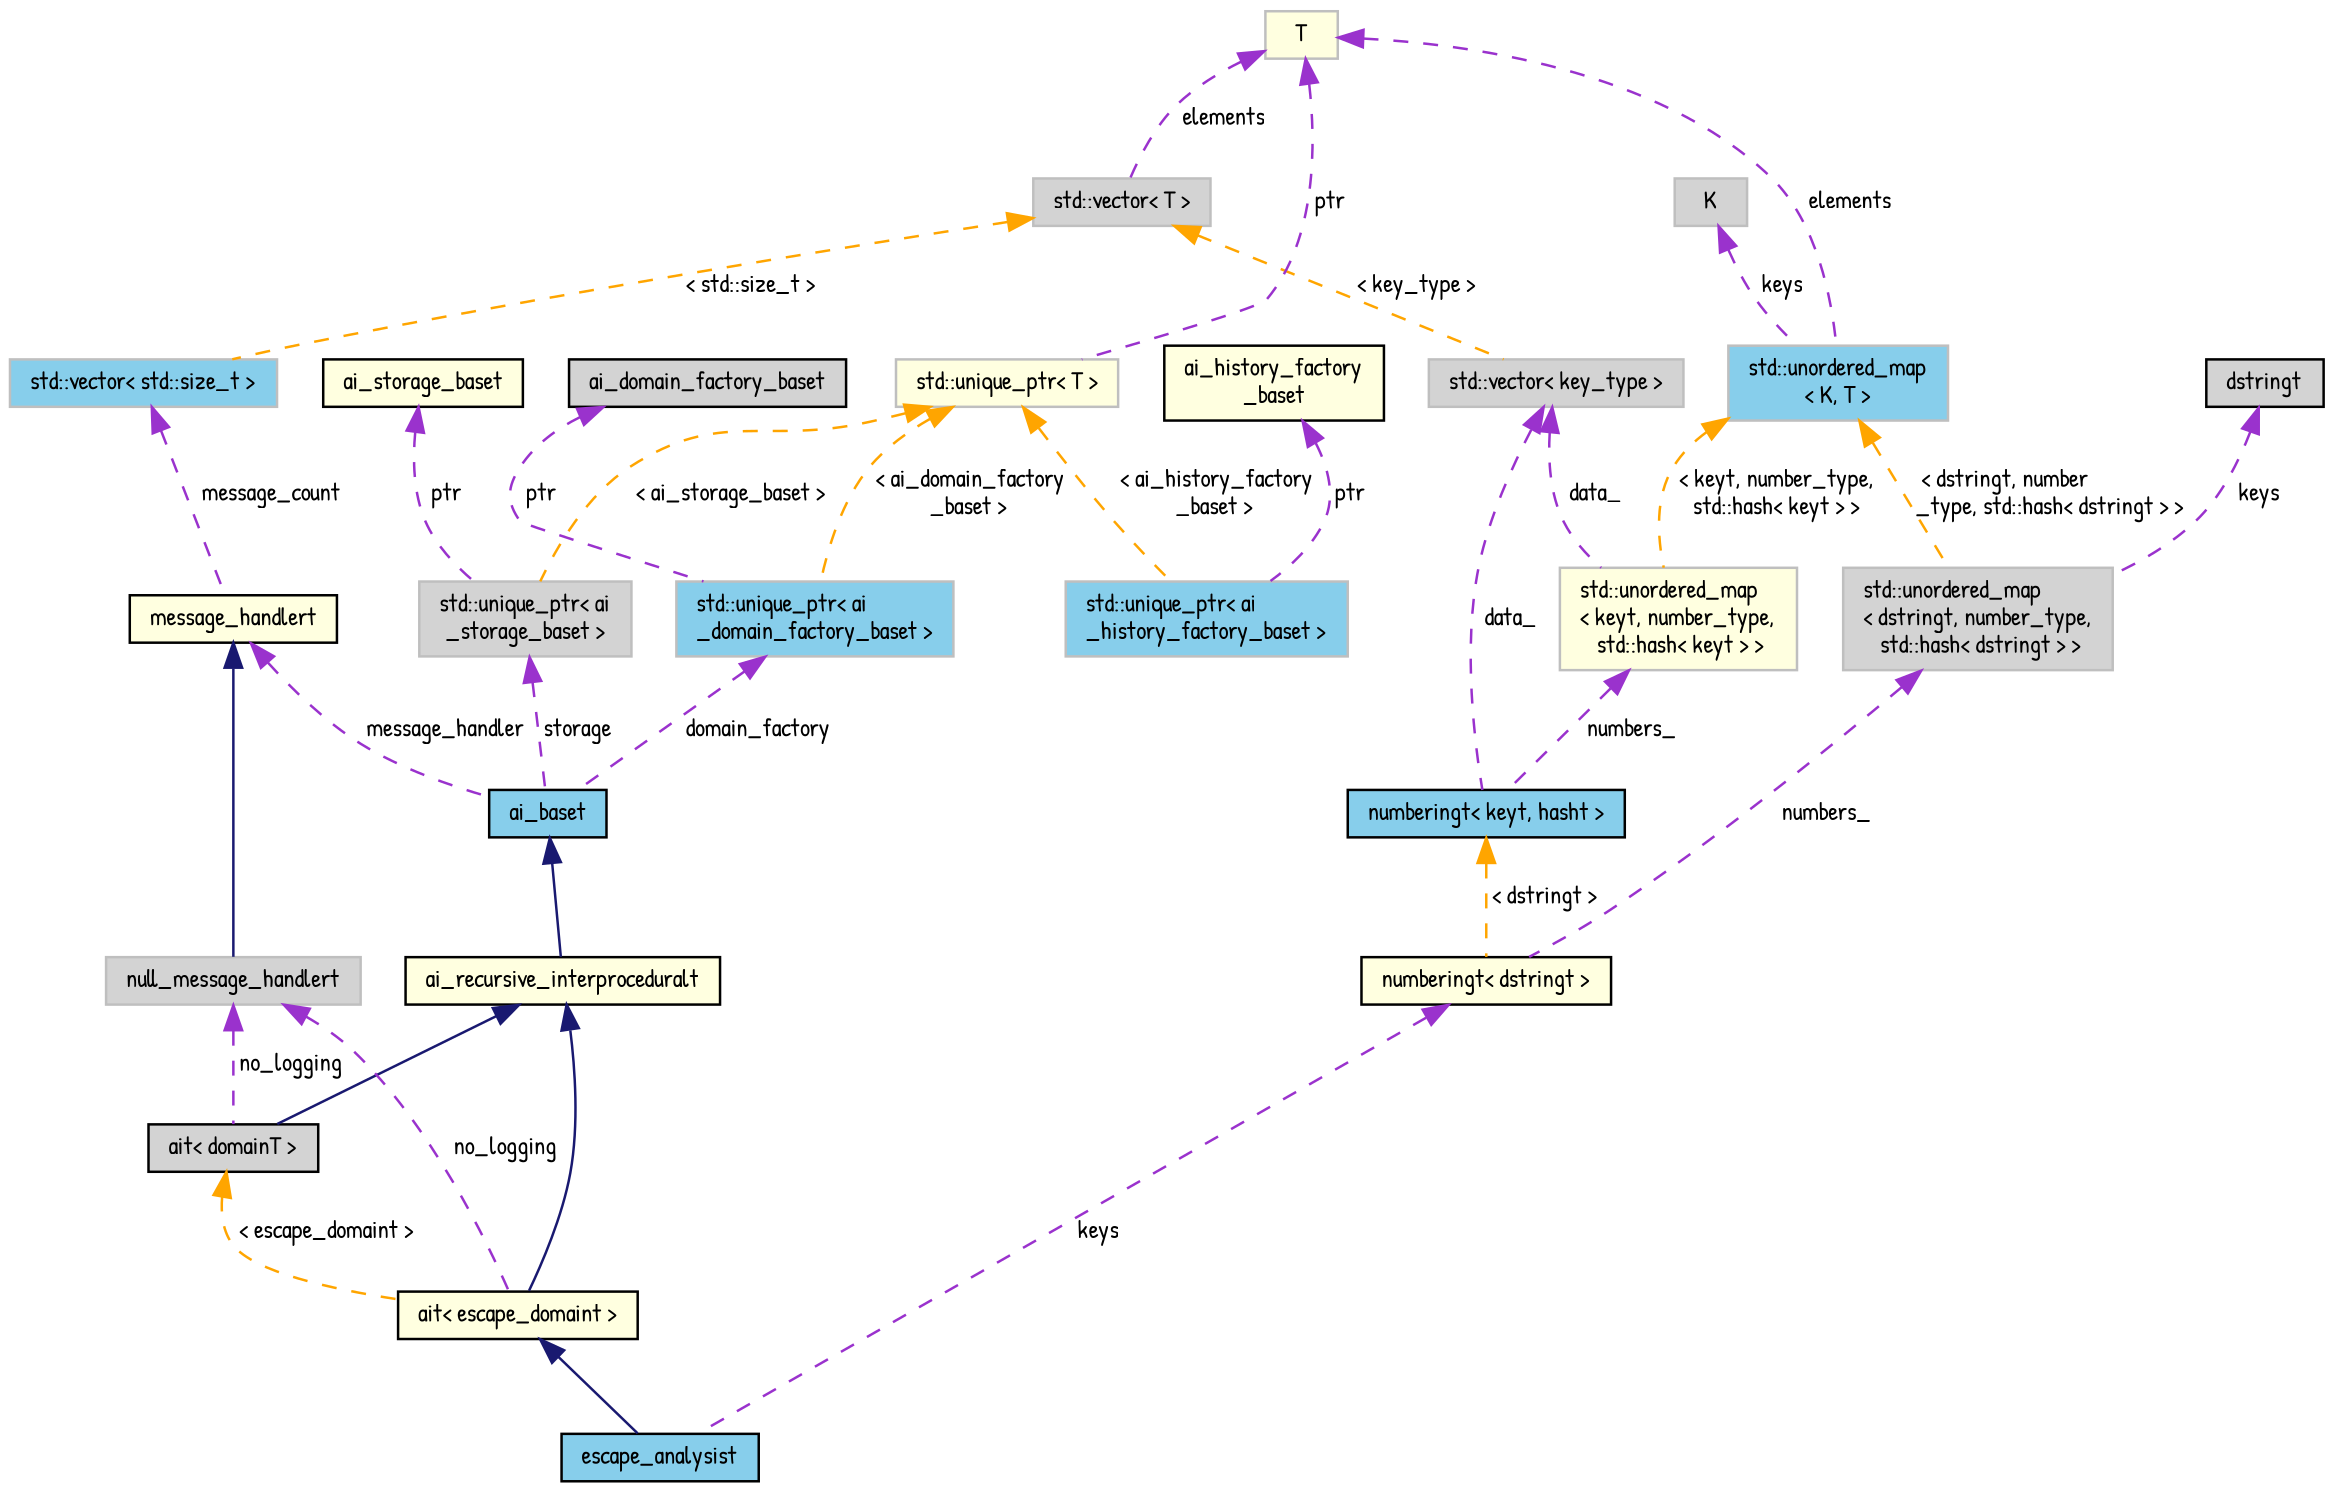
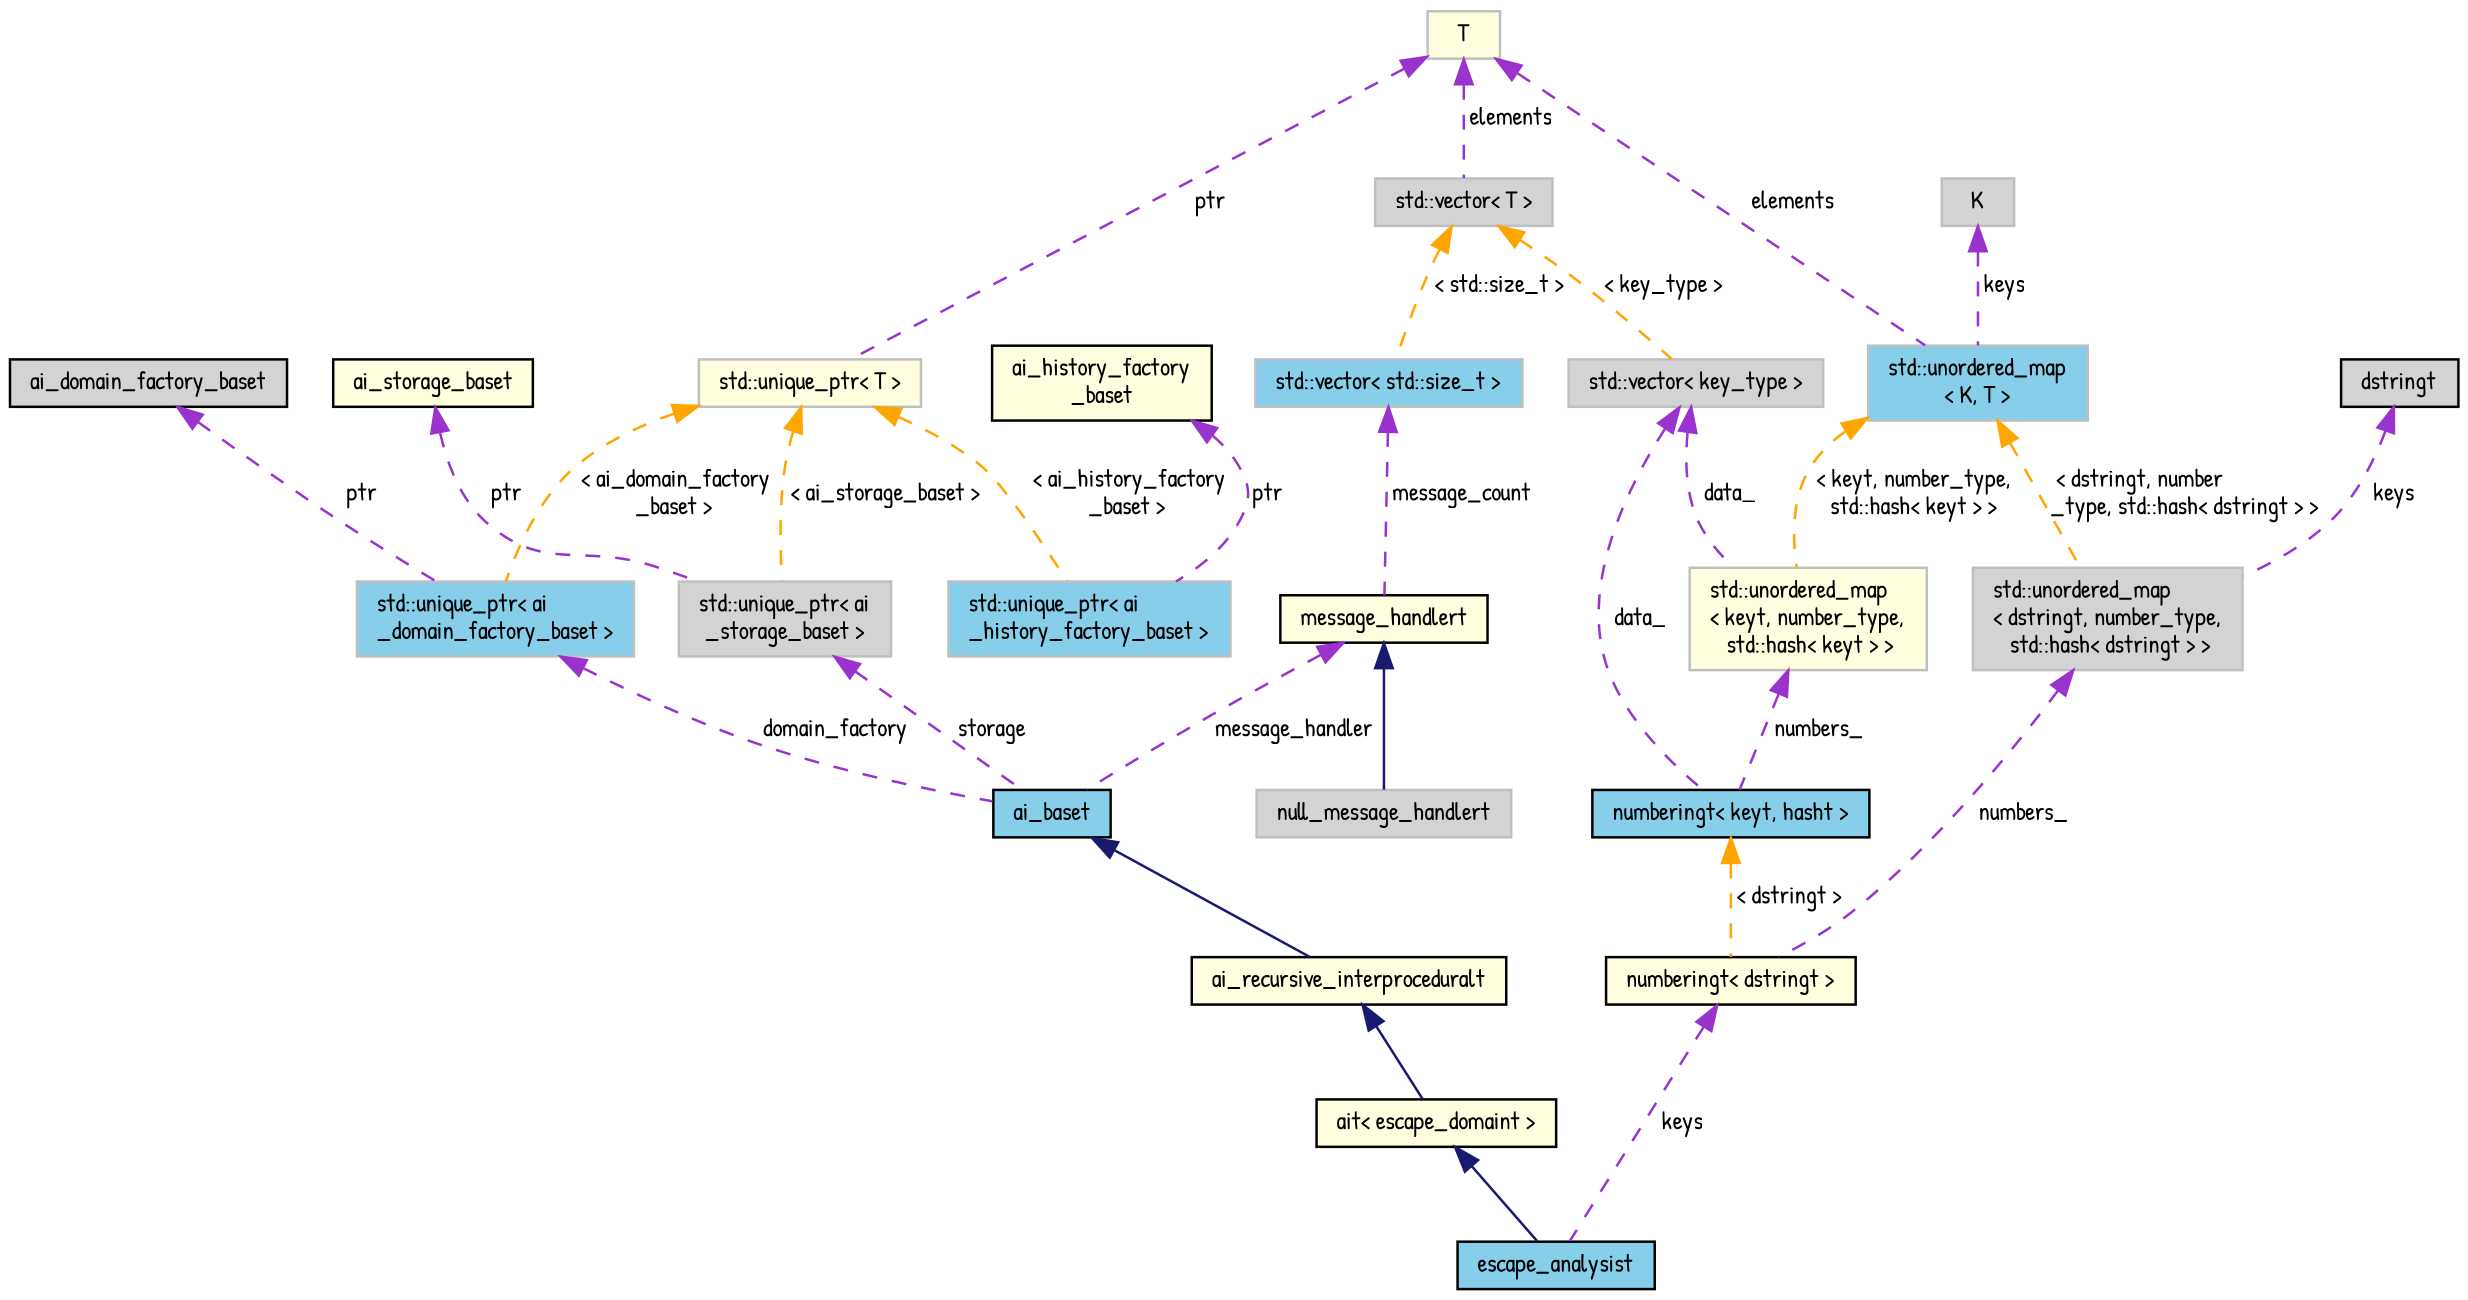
(426, 1139) -> none
(233, 1148) -> none
